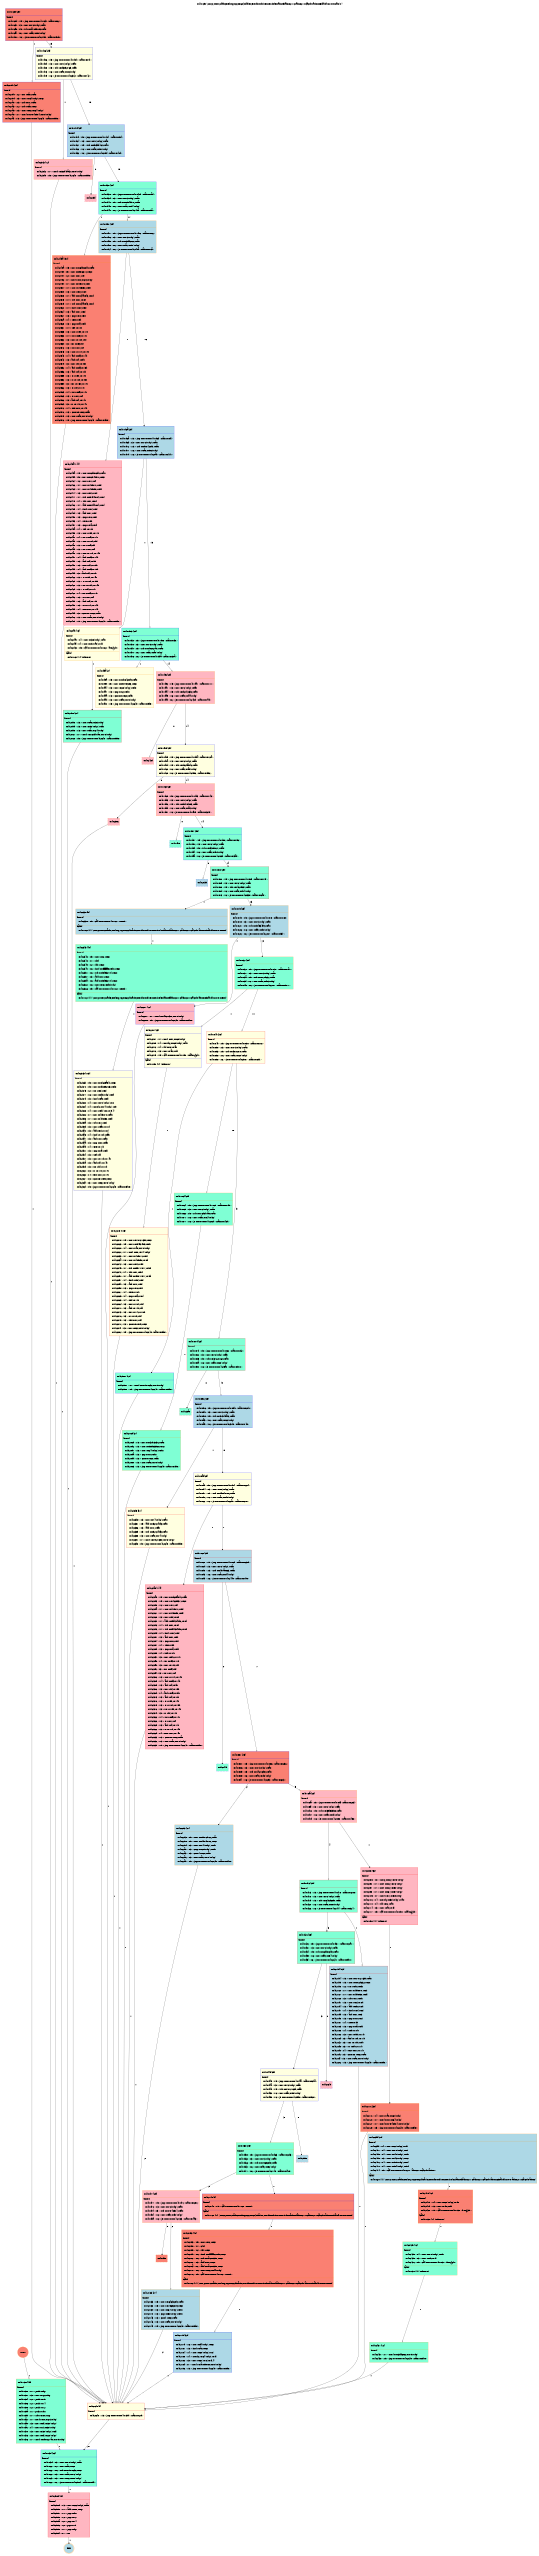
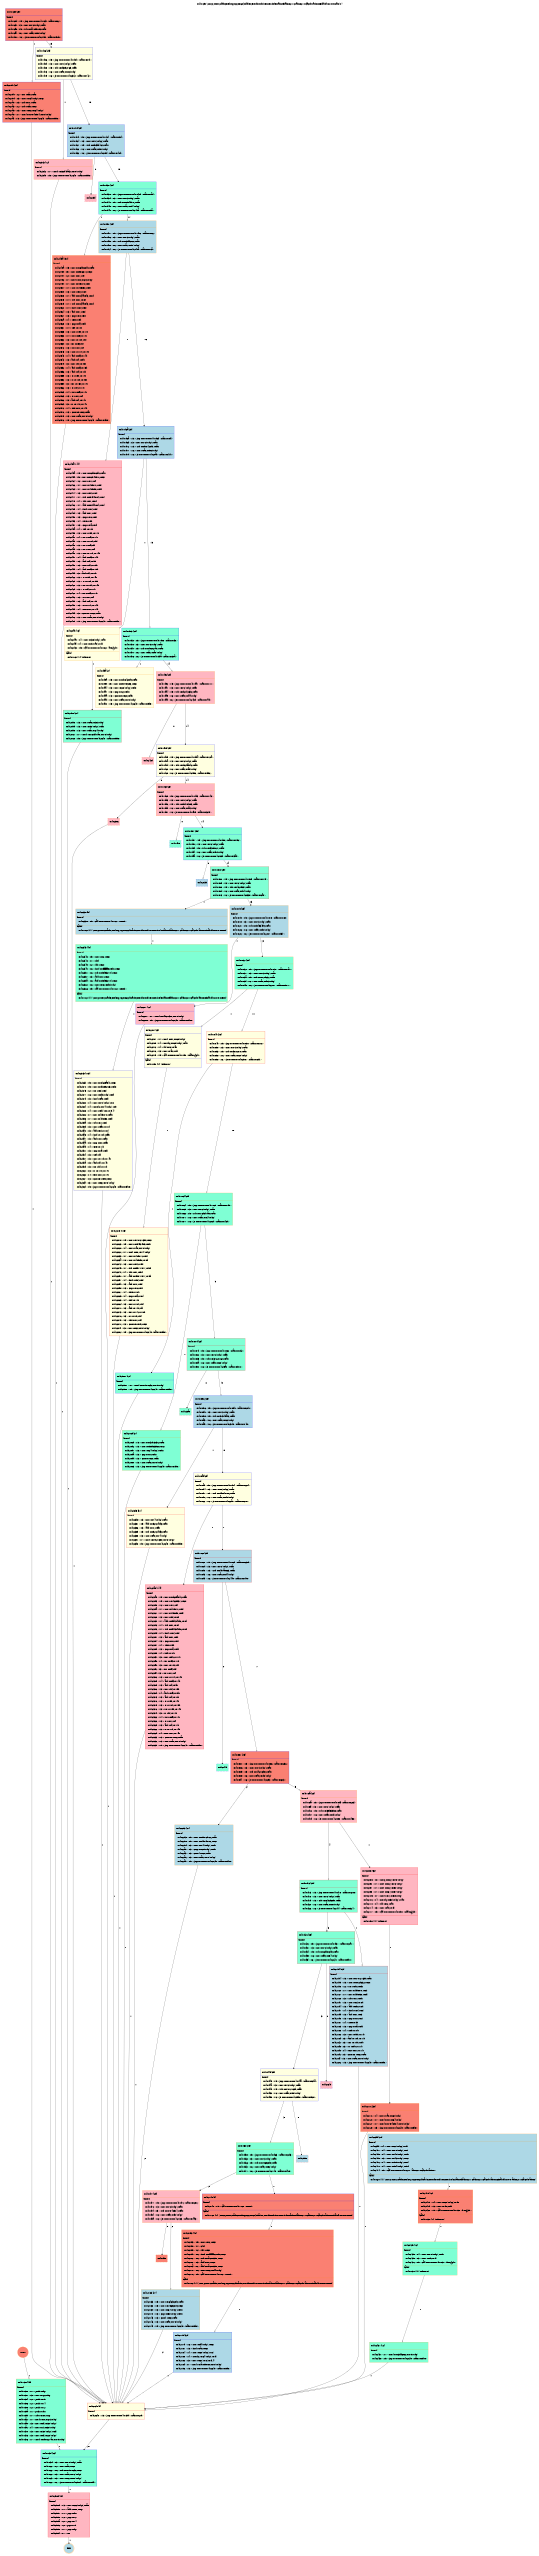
(235, 1201) -> (210, 1281)
